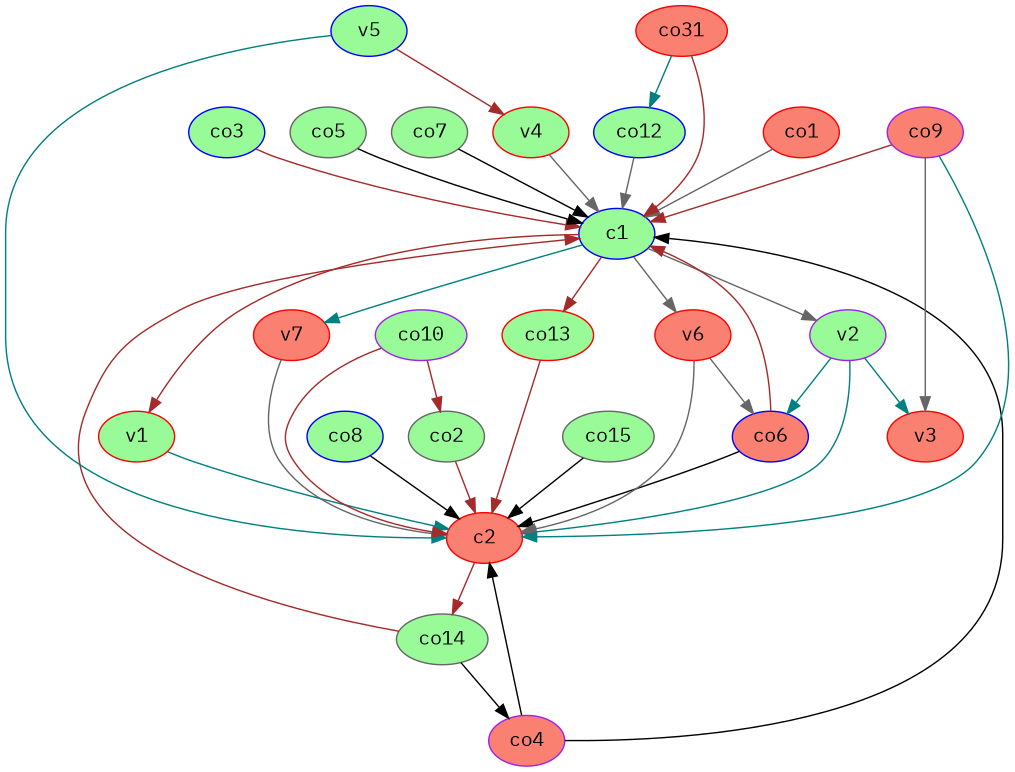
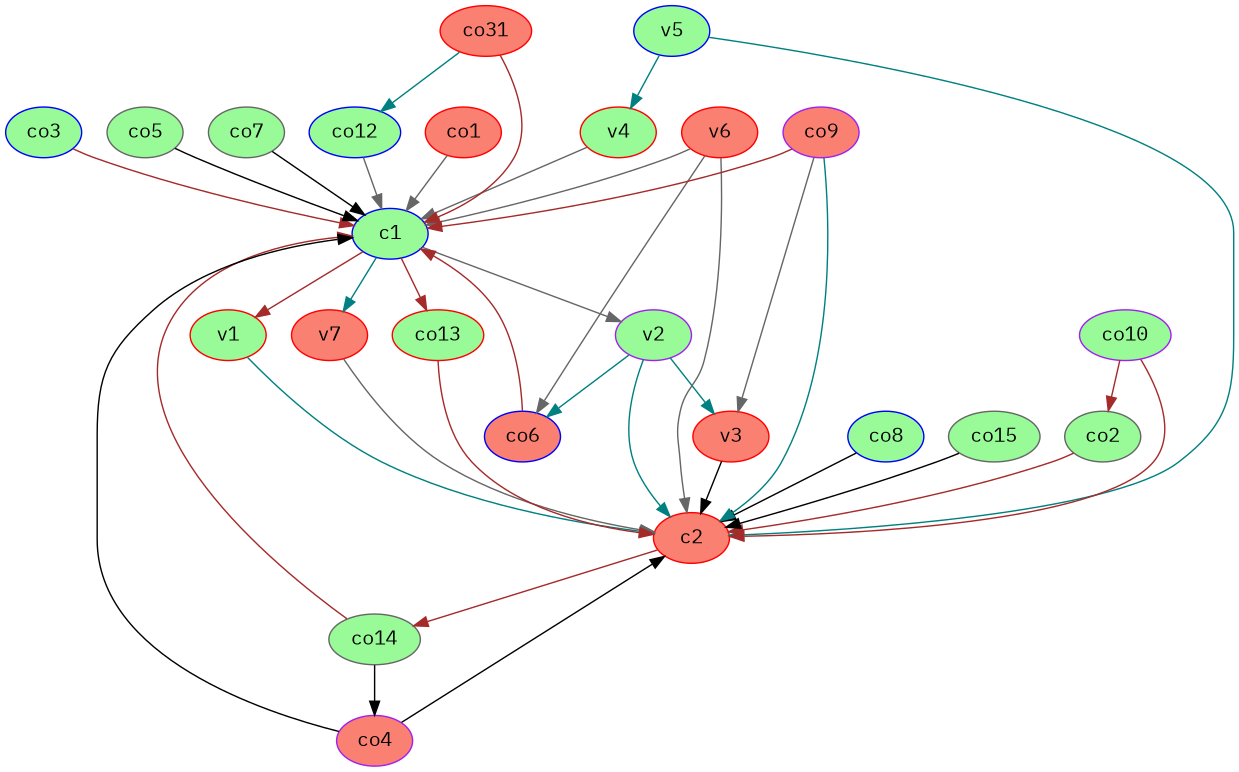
(444, 78) -> (648, 75)
(650, 279) -> (566, 190)
(662, 480) -> (714, 481)
